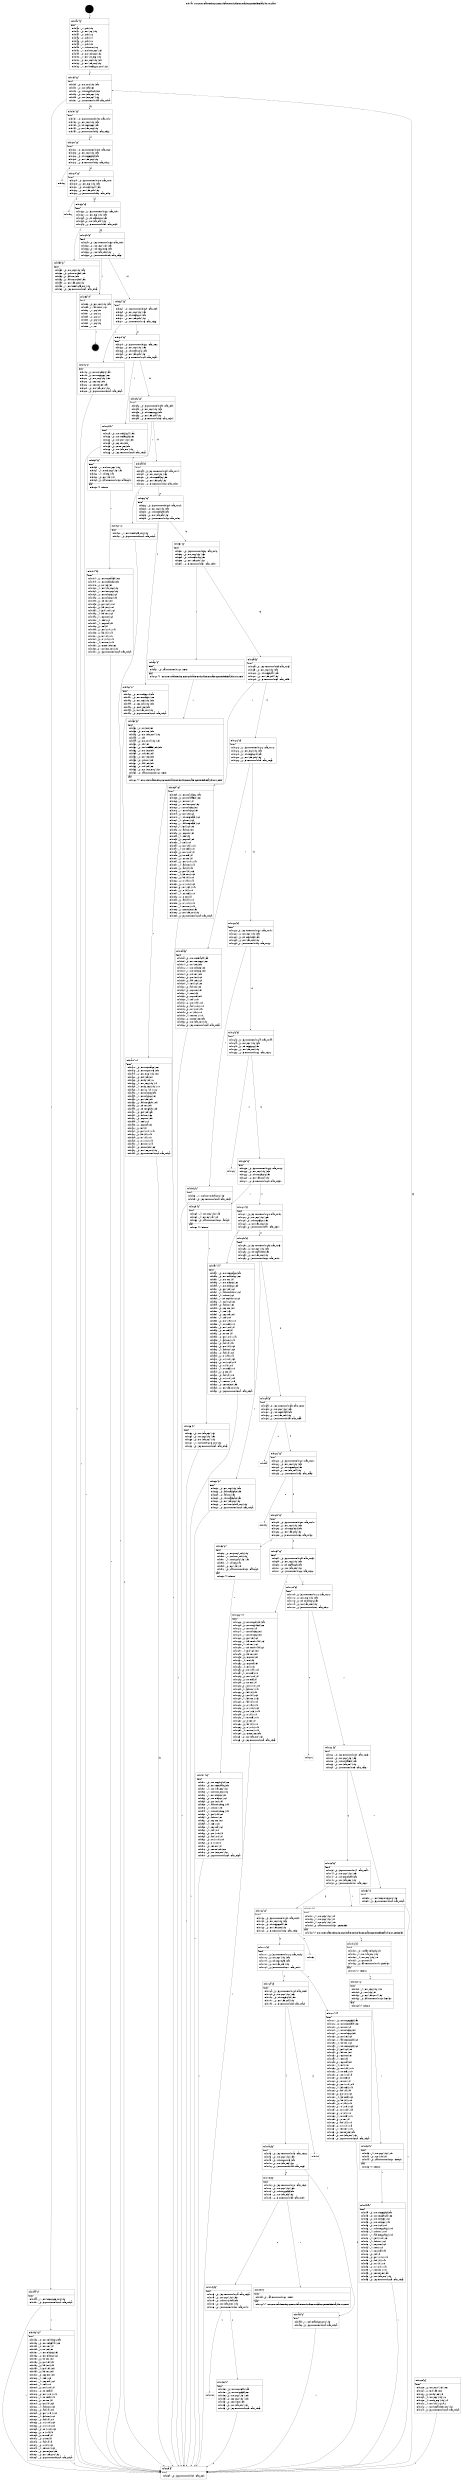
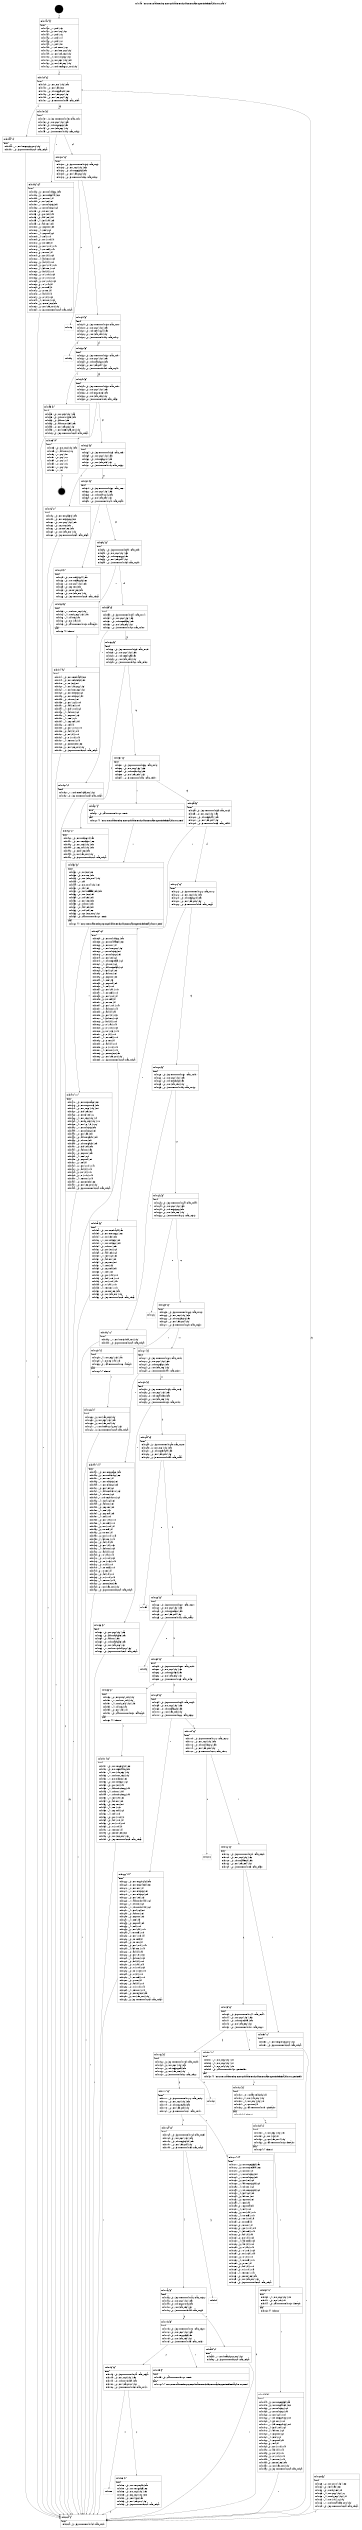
(51, 2317) -> (53, 158)
